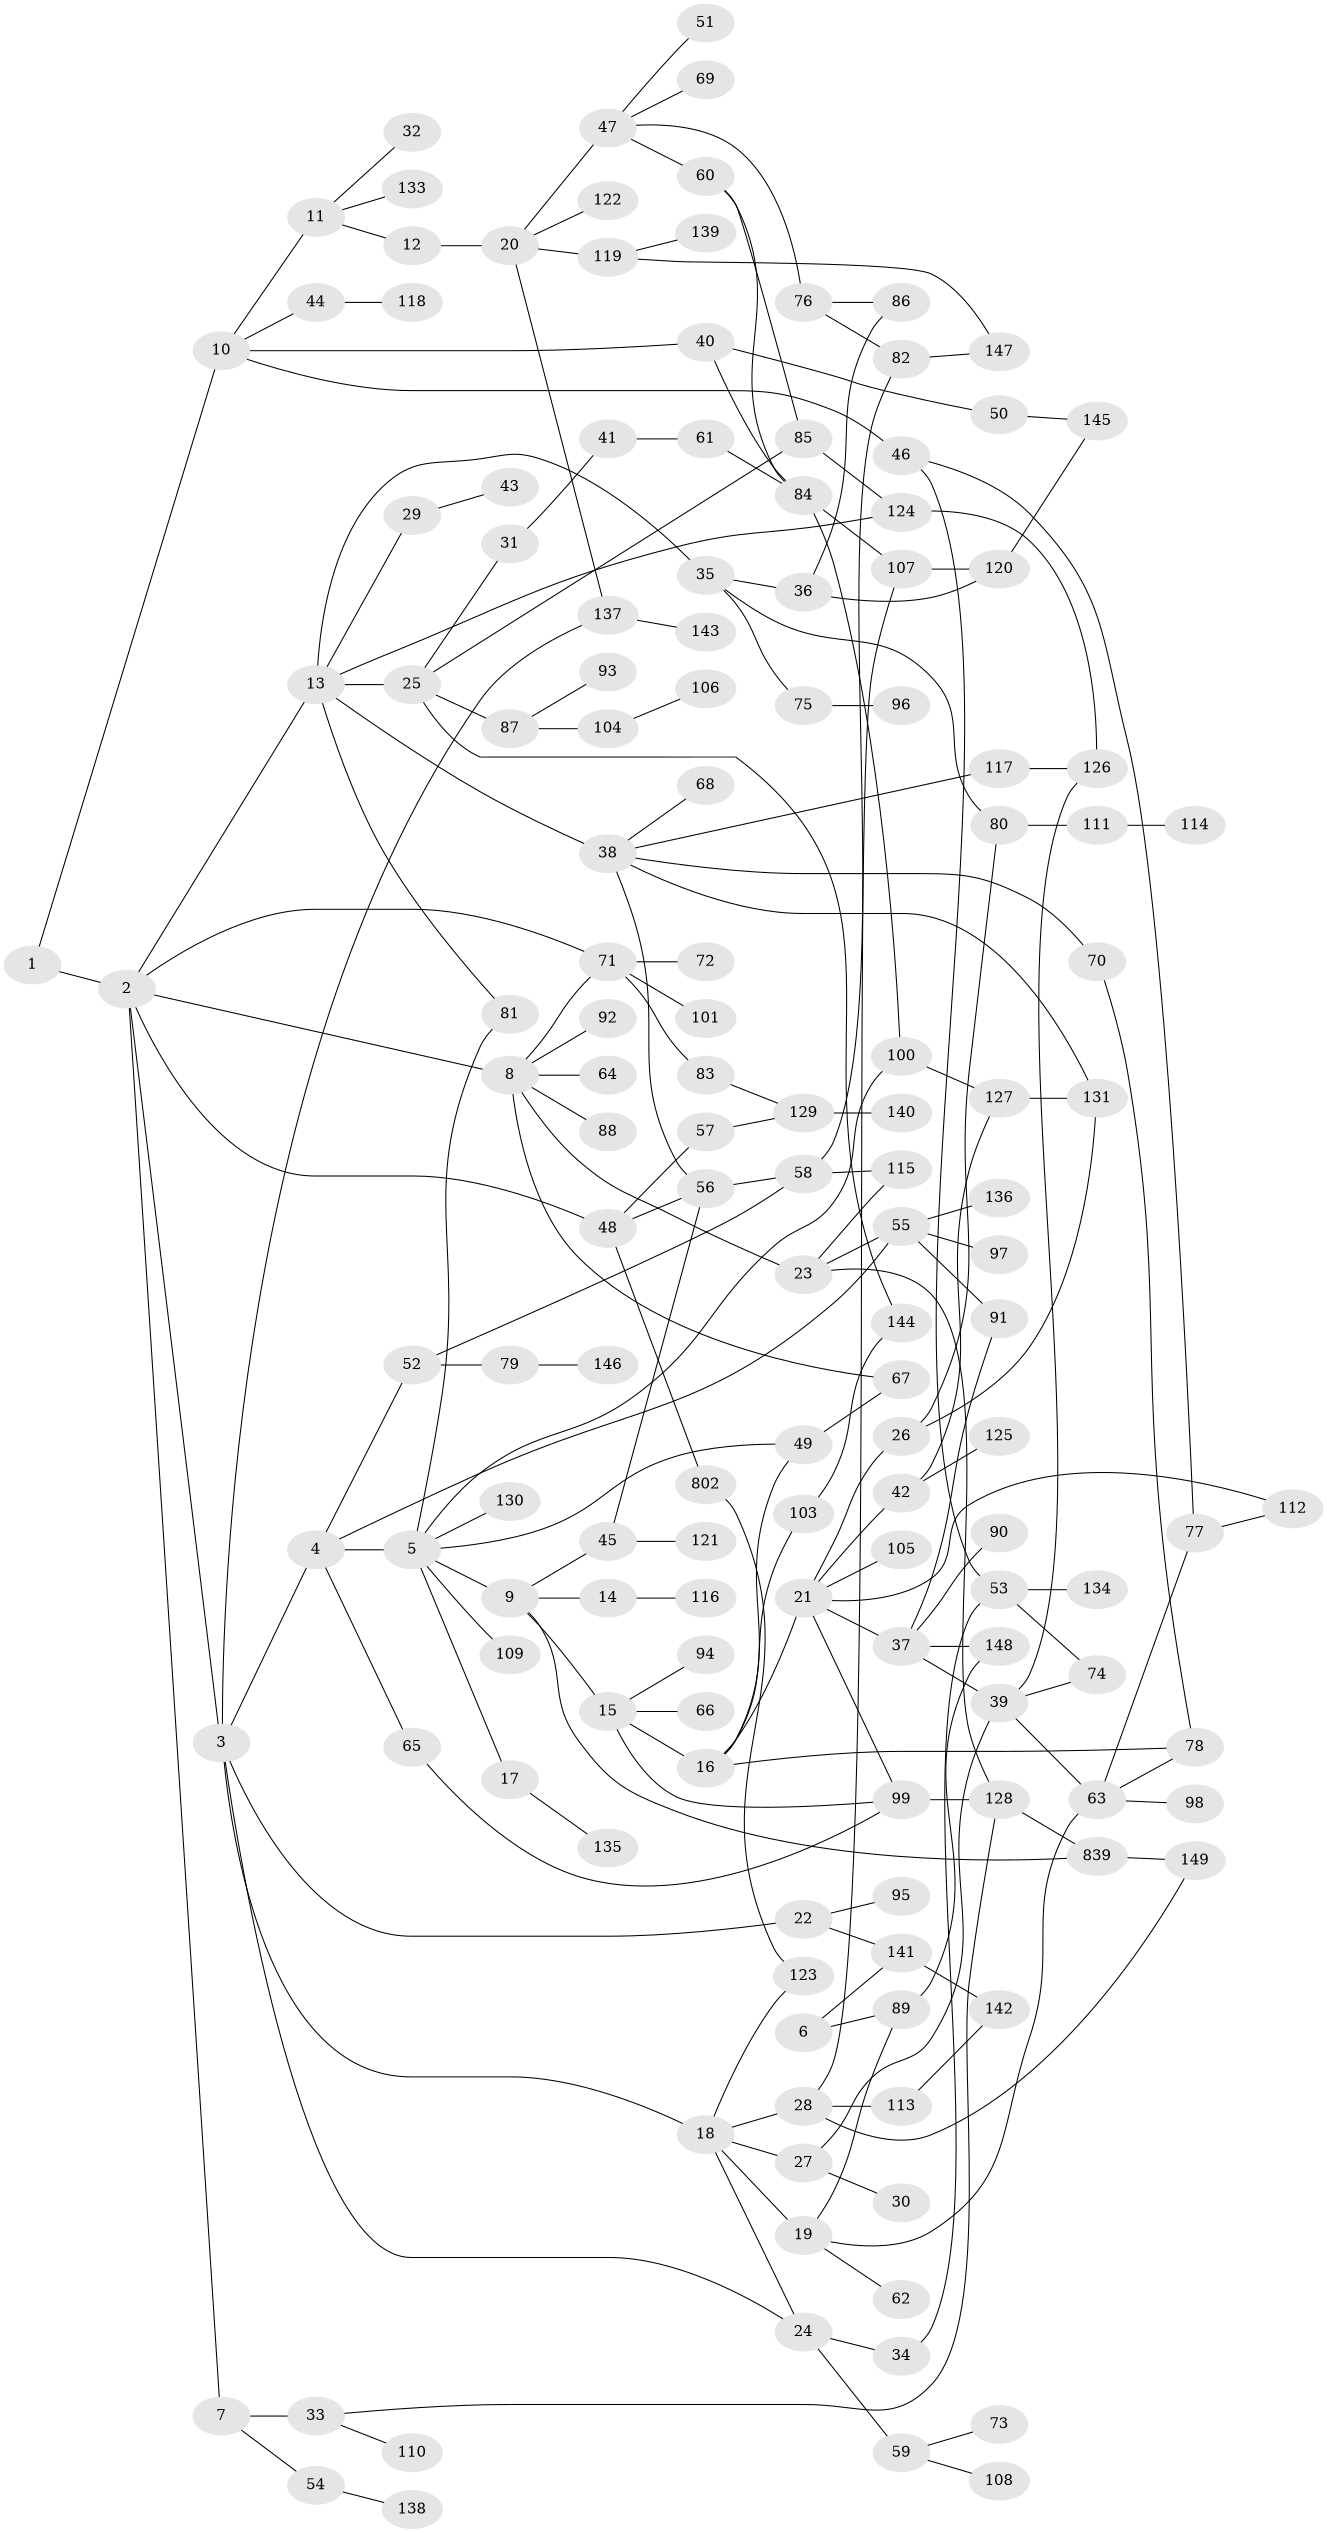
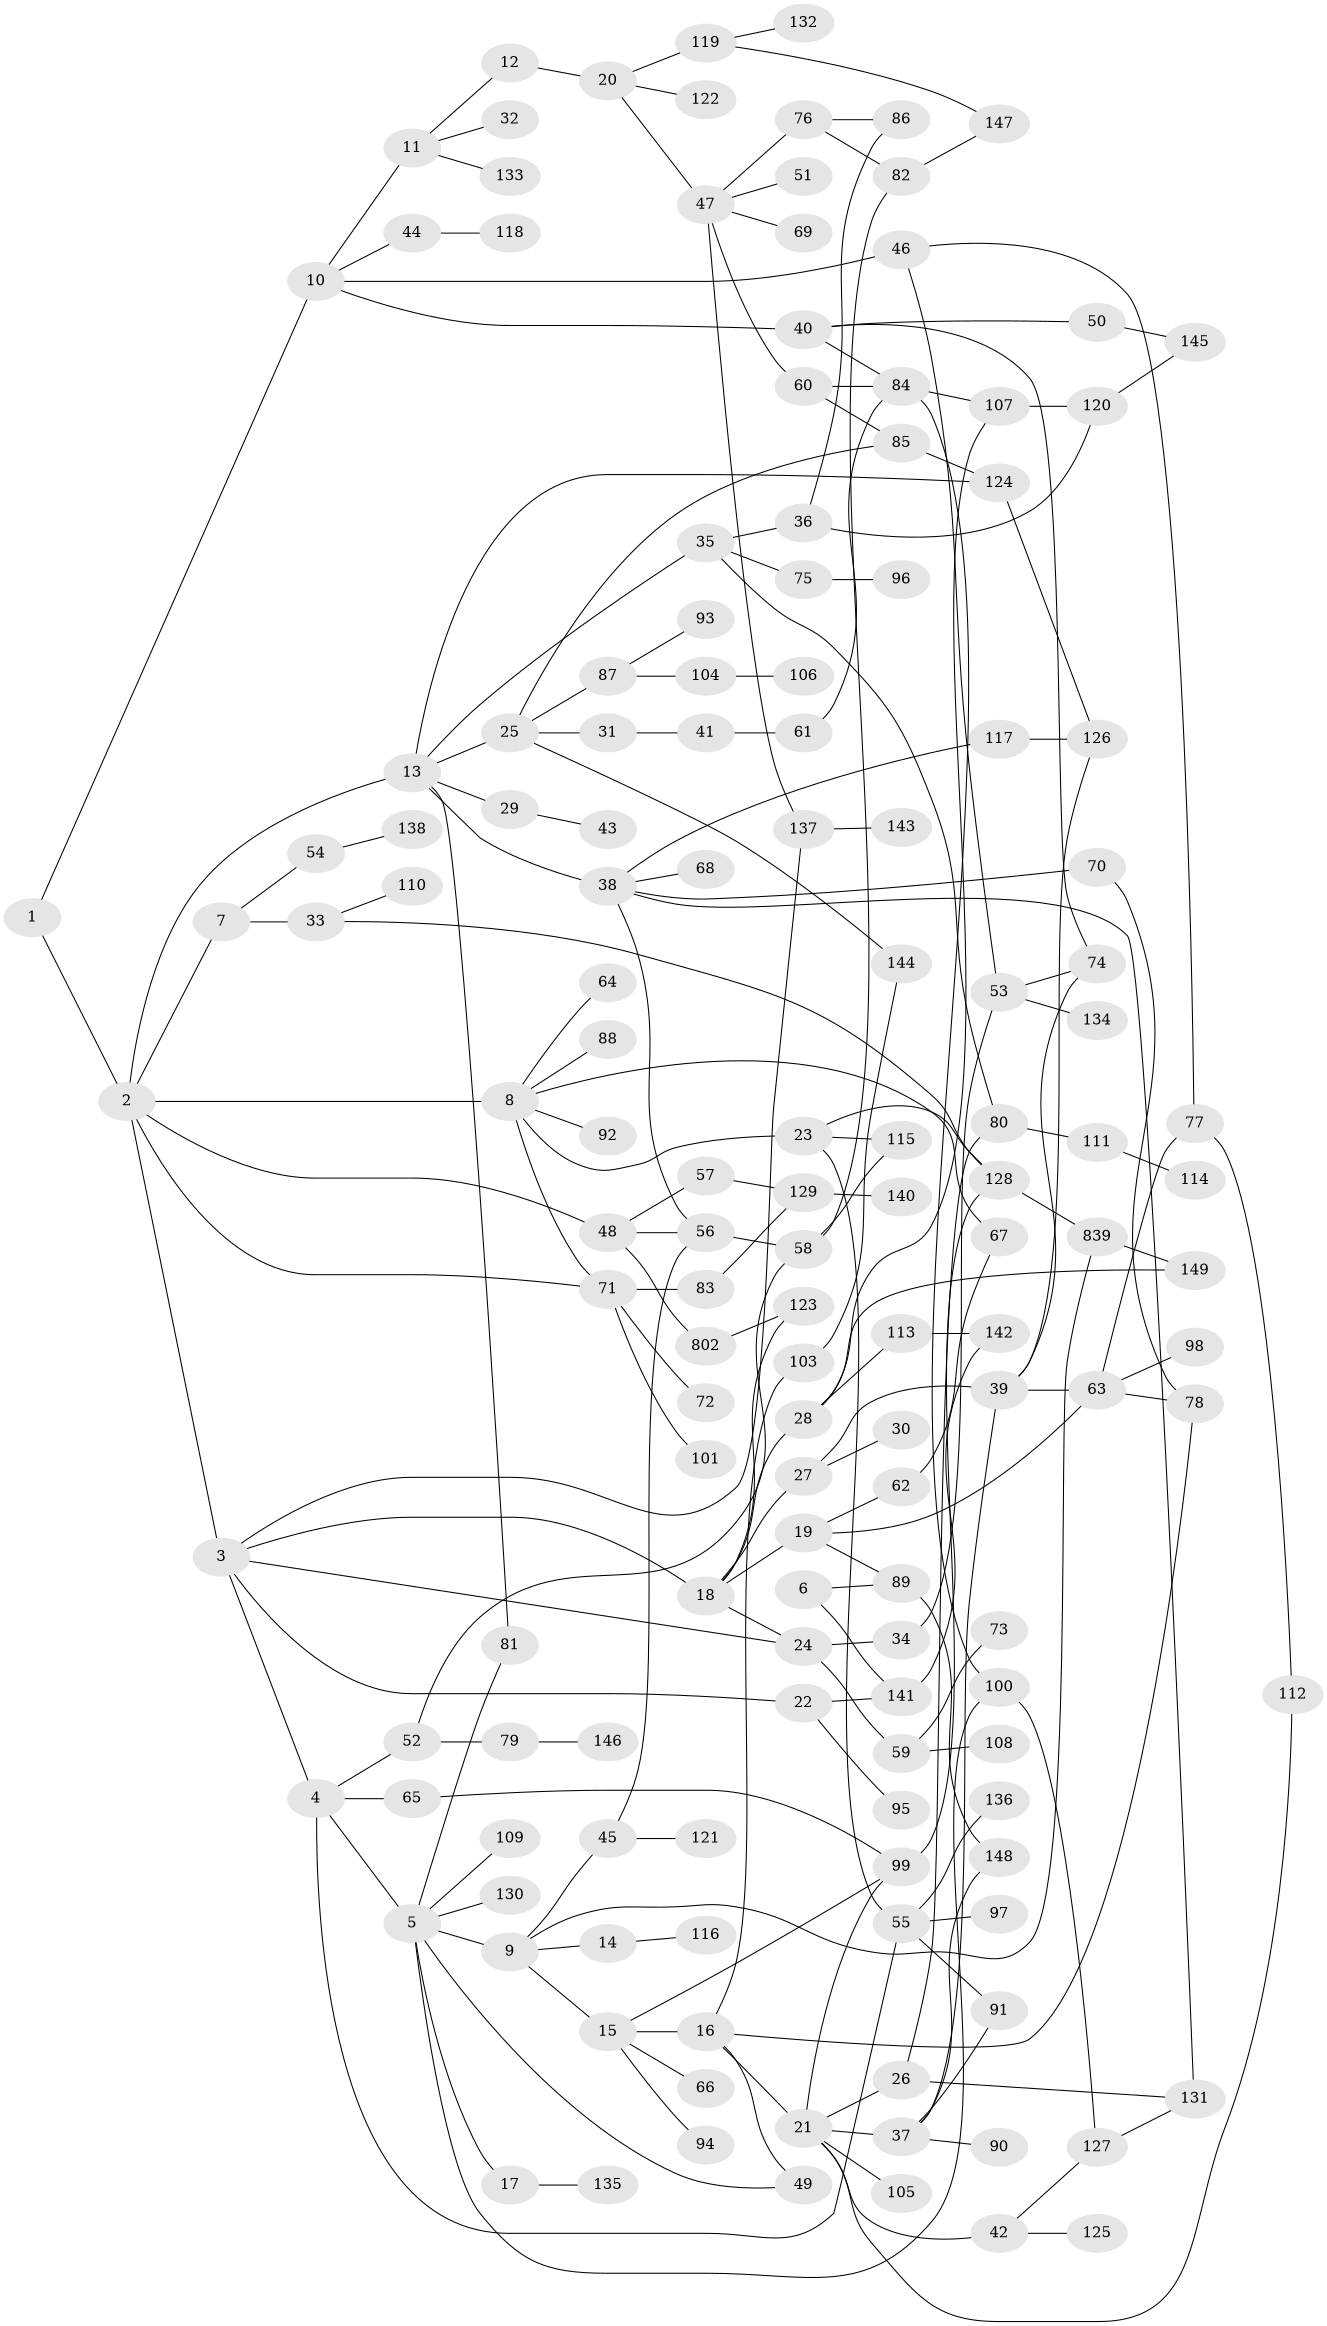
(706, 233) -> (804, 23)
(559, 431) -> (737, 520)
none -> (1055, 557)
(843, 1419) -> (968, 1309)
